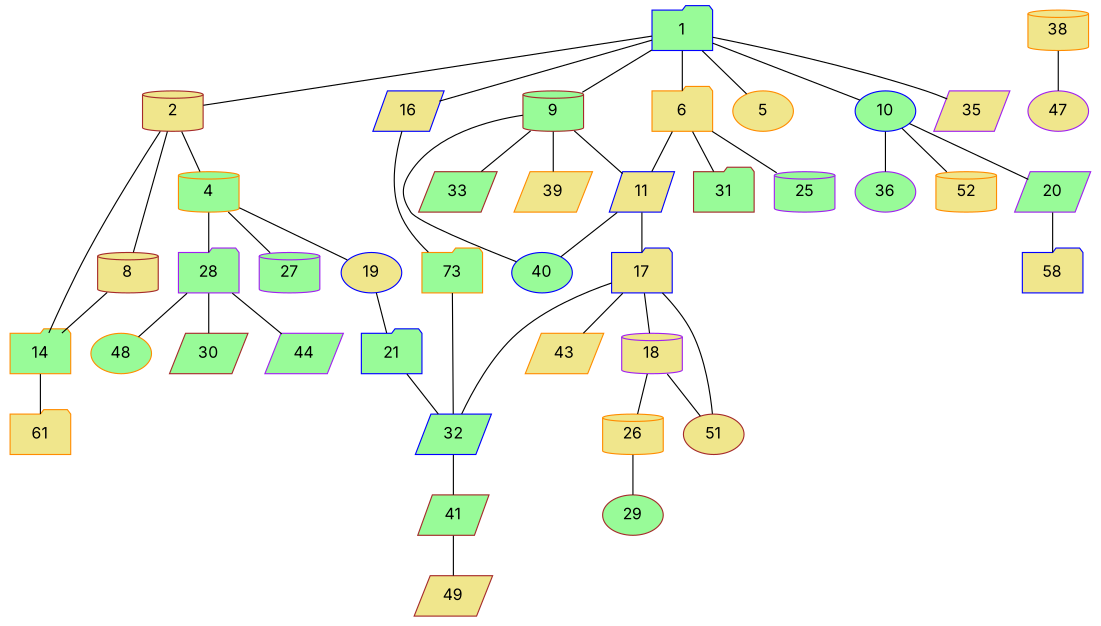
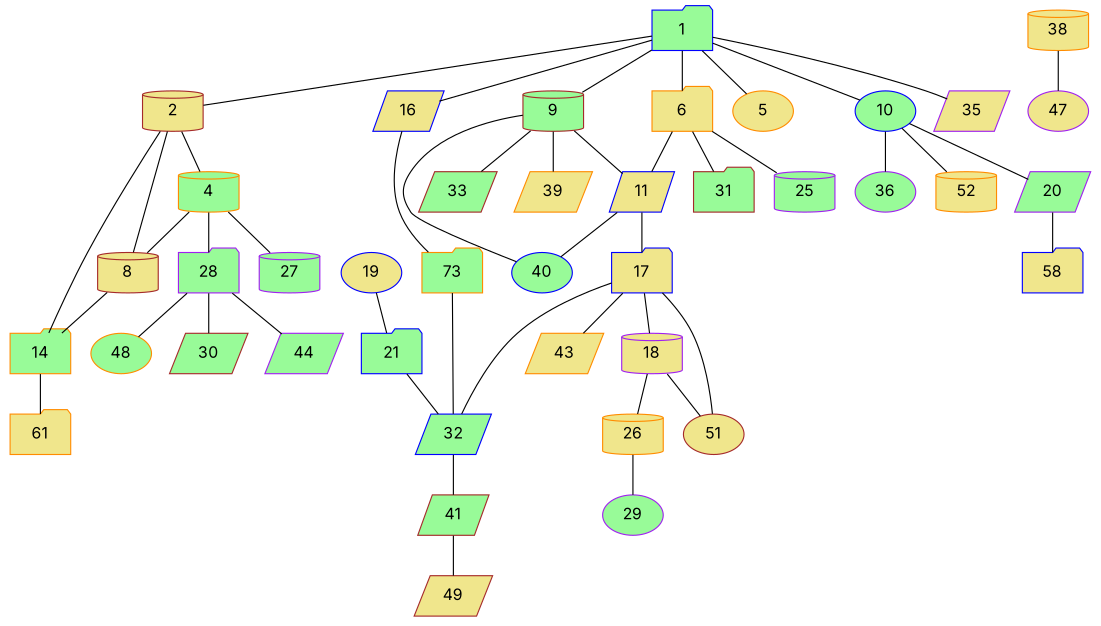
(293, 234) -> (168, 232)
(633, 515) -> (633, 515)
